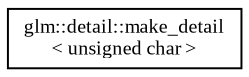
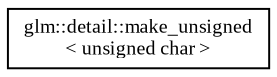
(125, 39) -> (139, 39)
